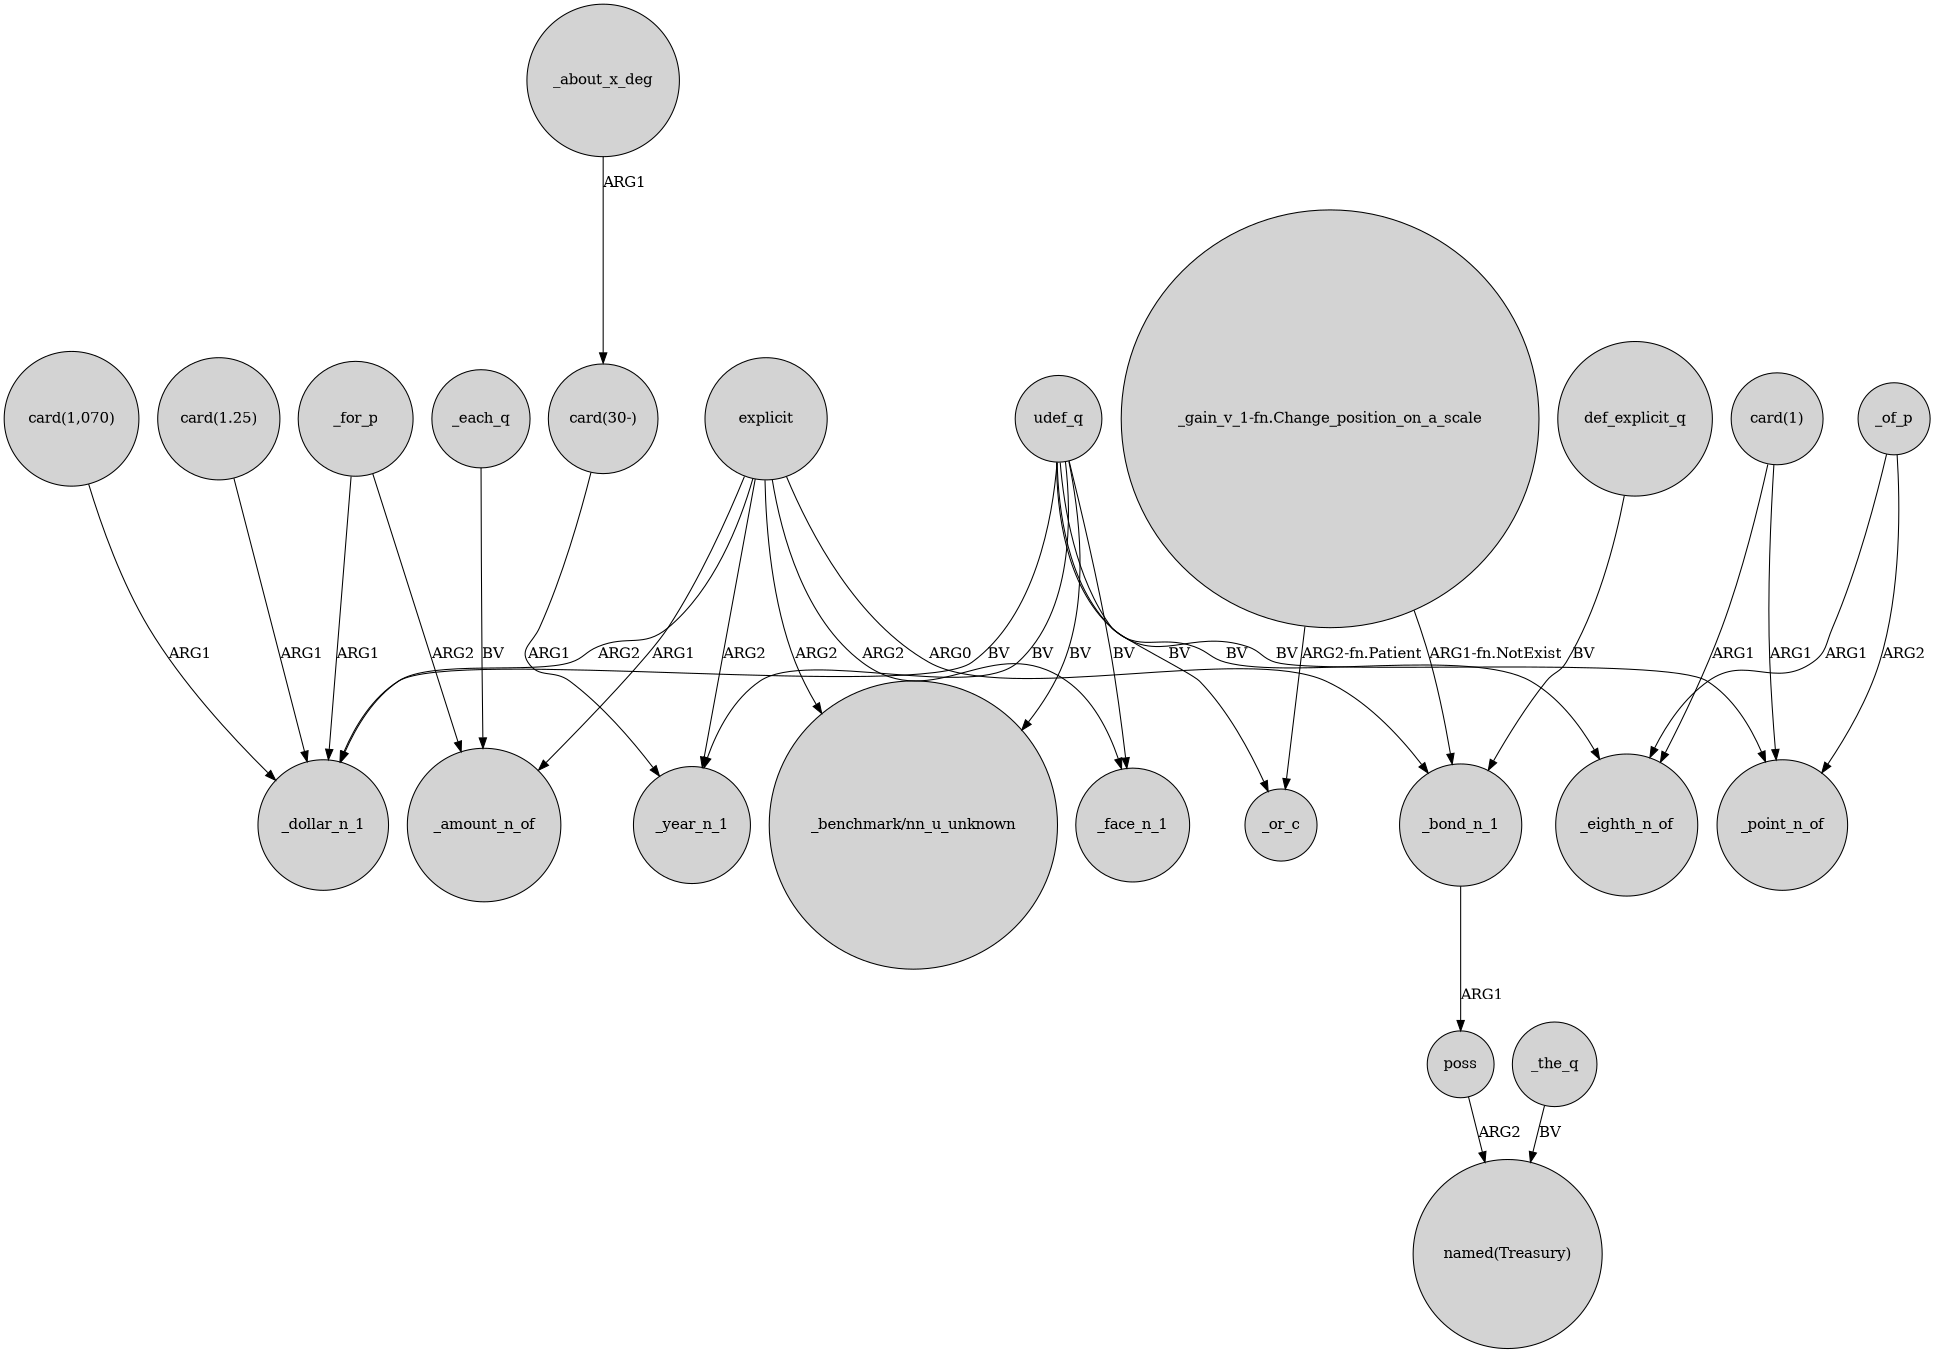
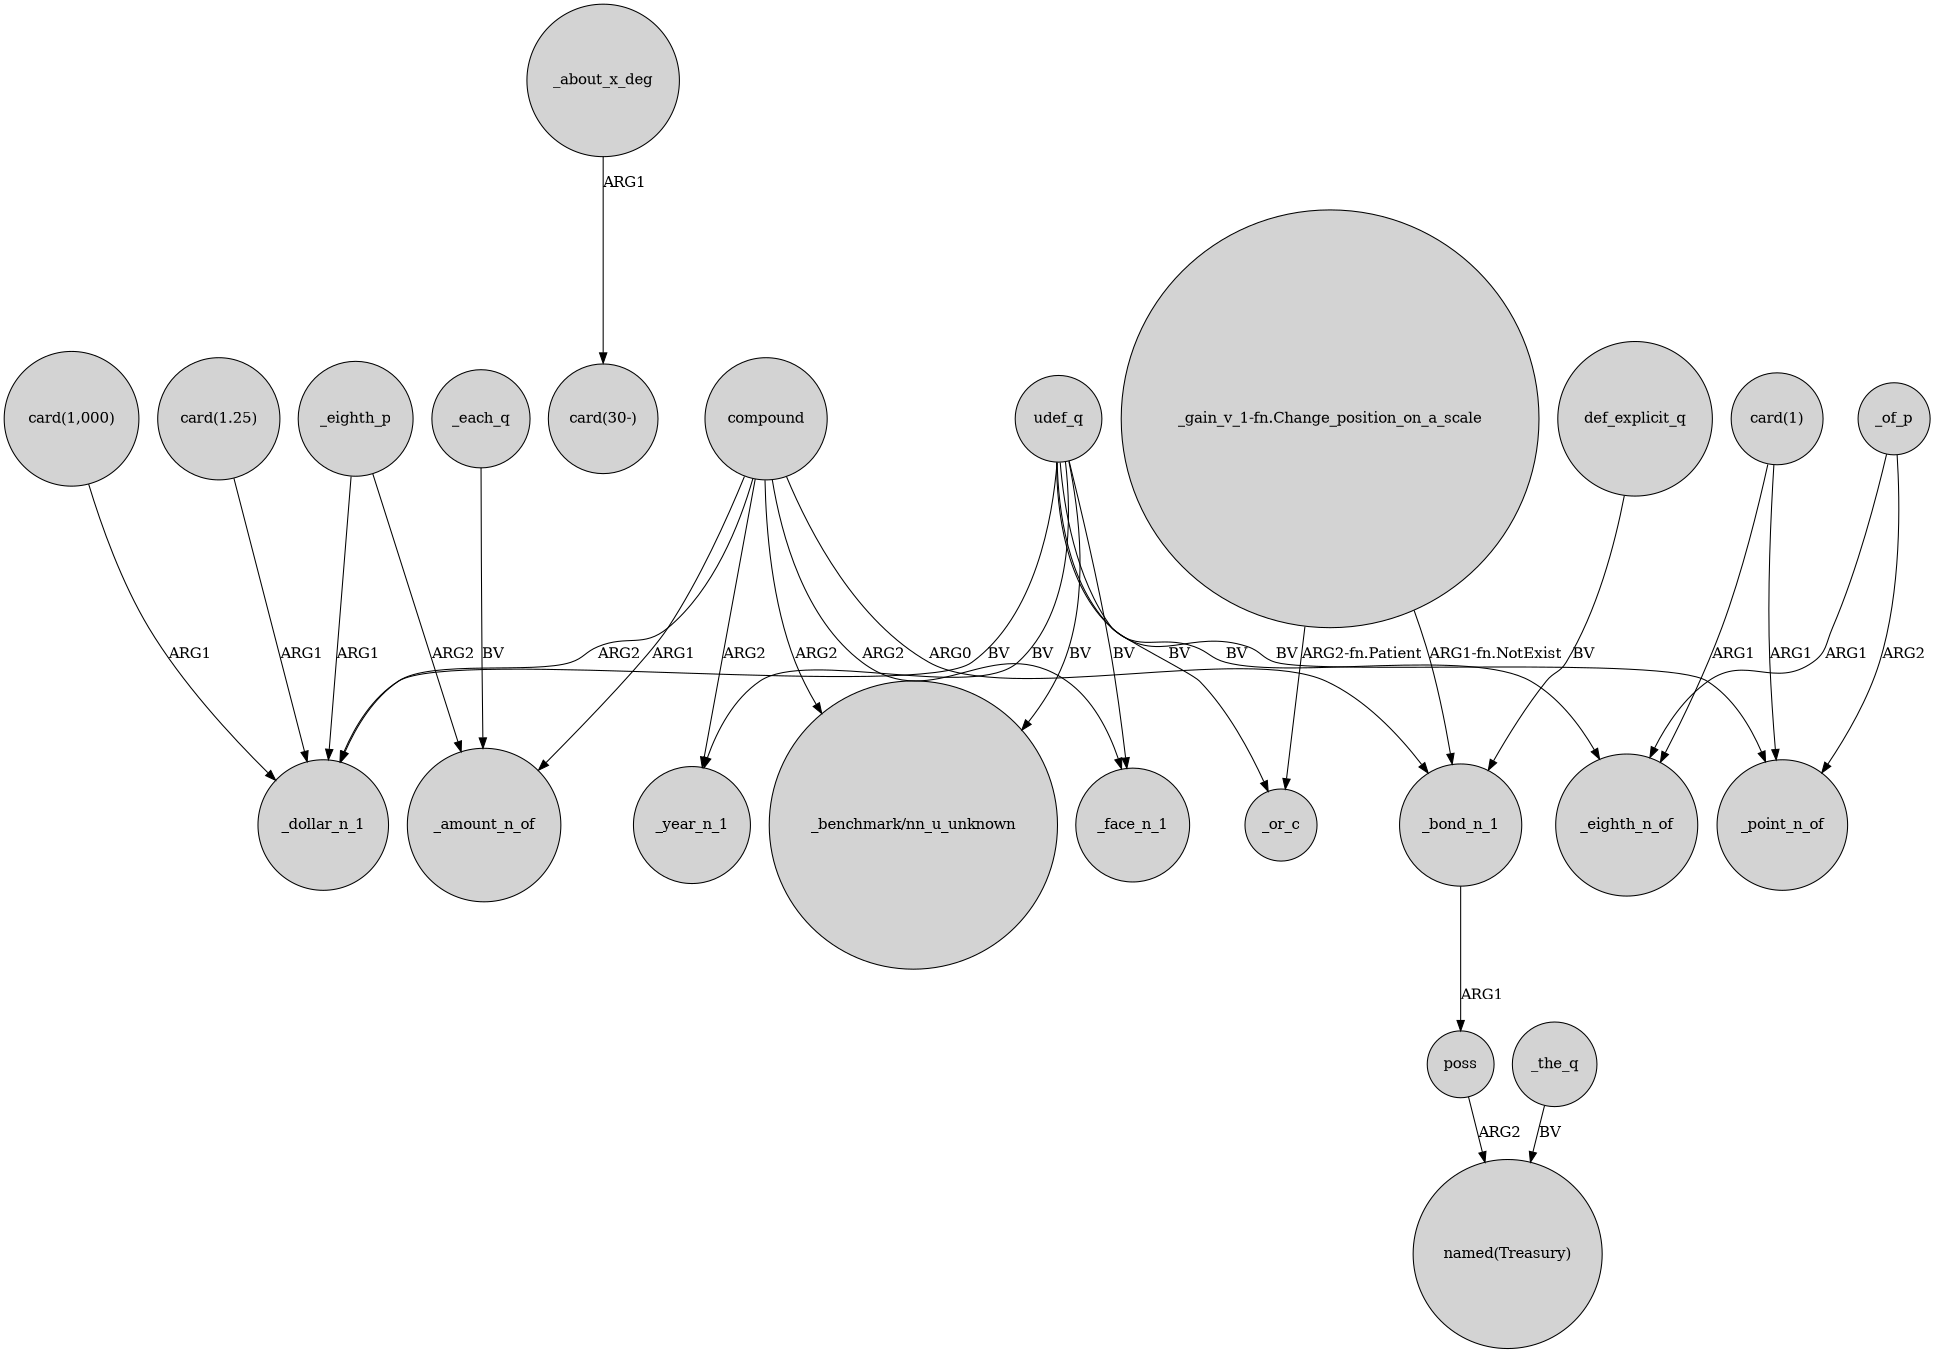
(72, 419) -> (72, 419)
(356, 419) -> (356, 419)
(766, 419) -> (766, 419)
(528, 646) -> none
